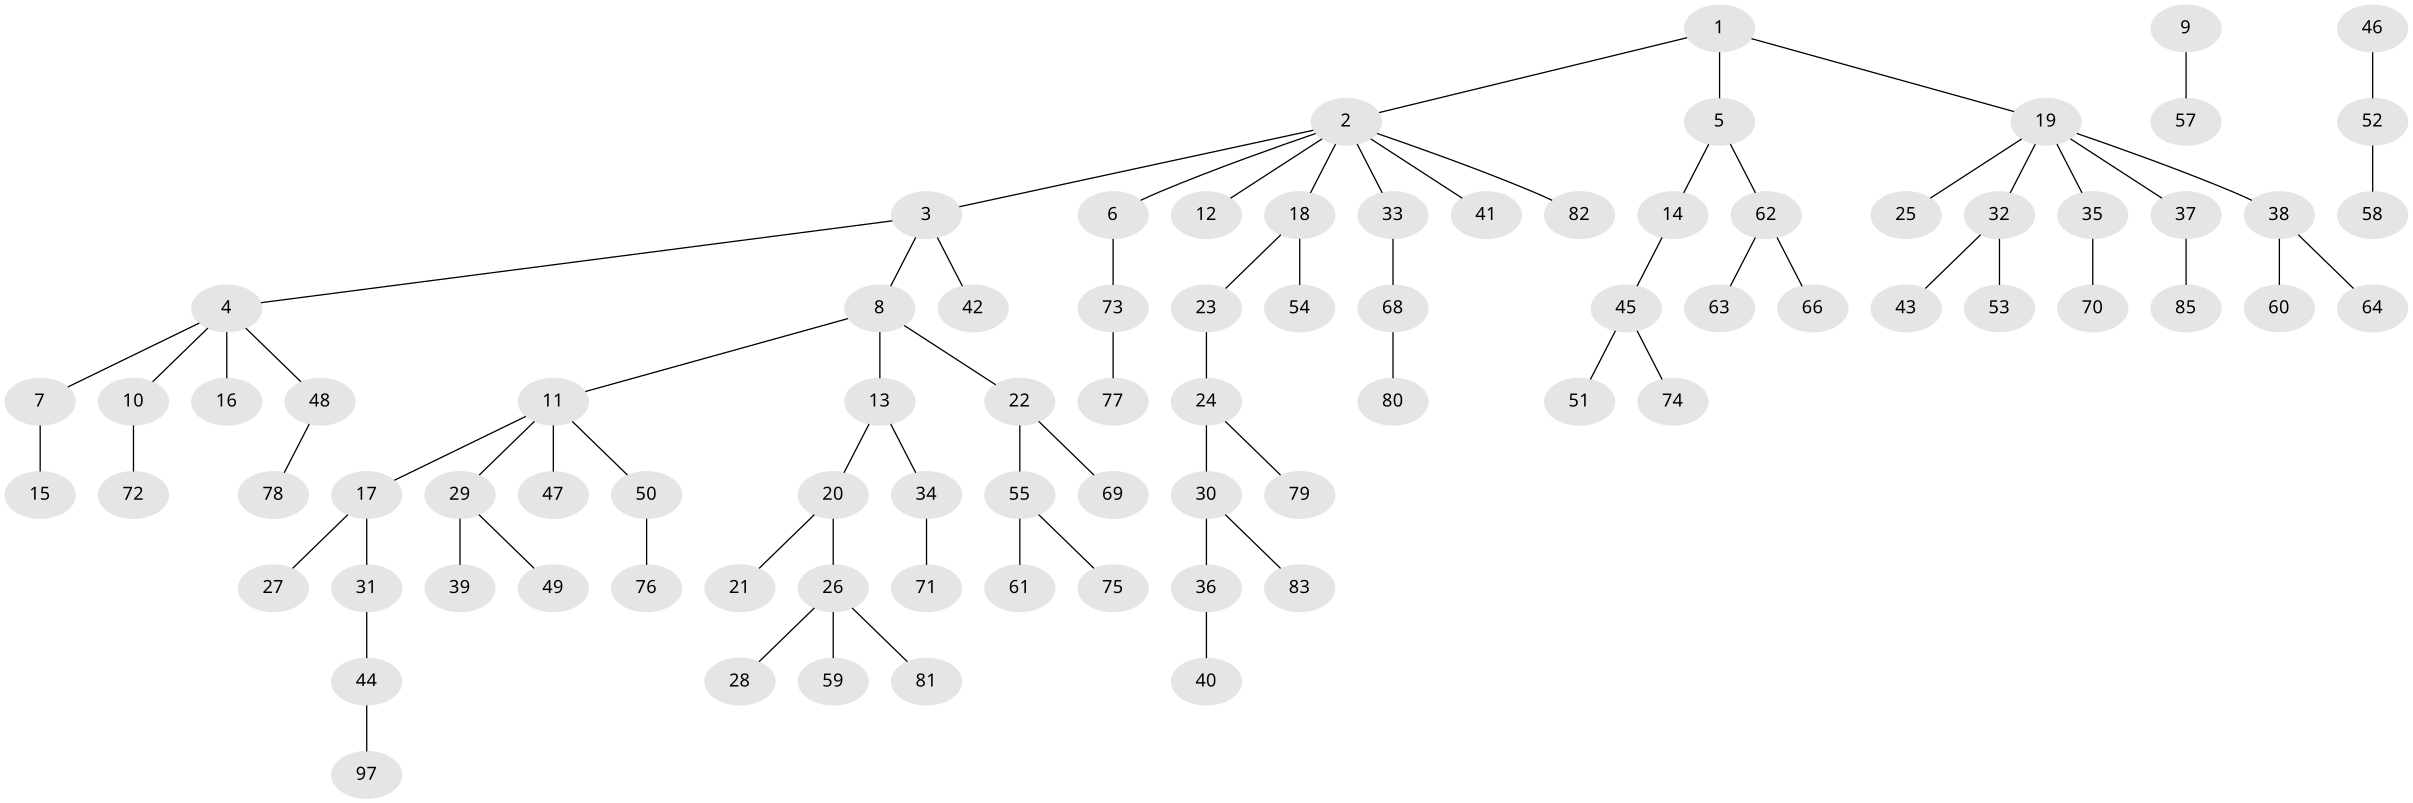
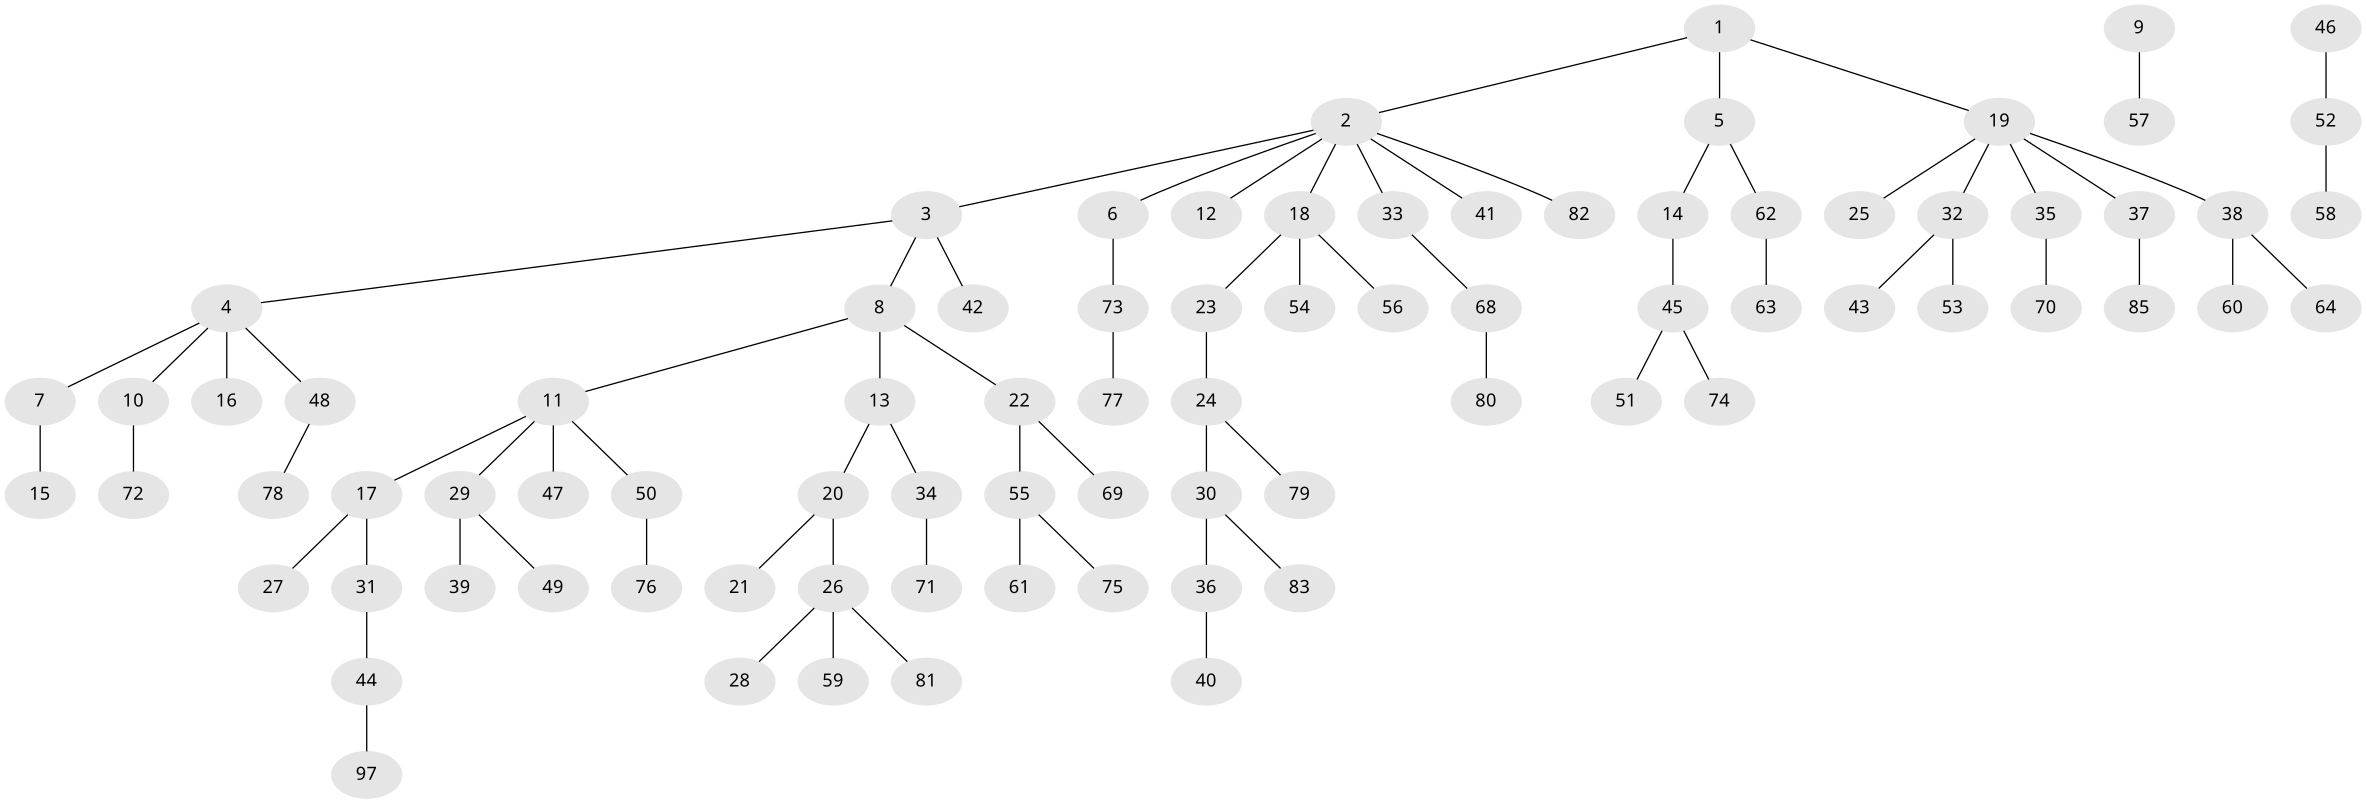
none -> (1393, 308)
(1813, 308) -> none
